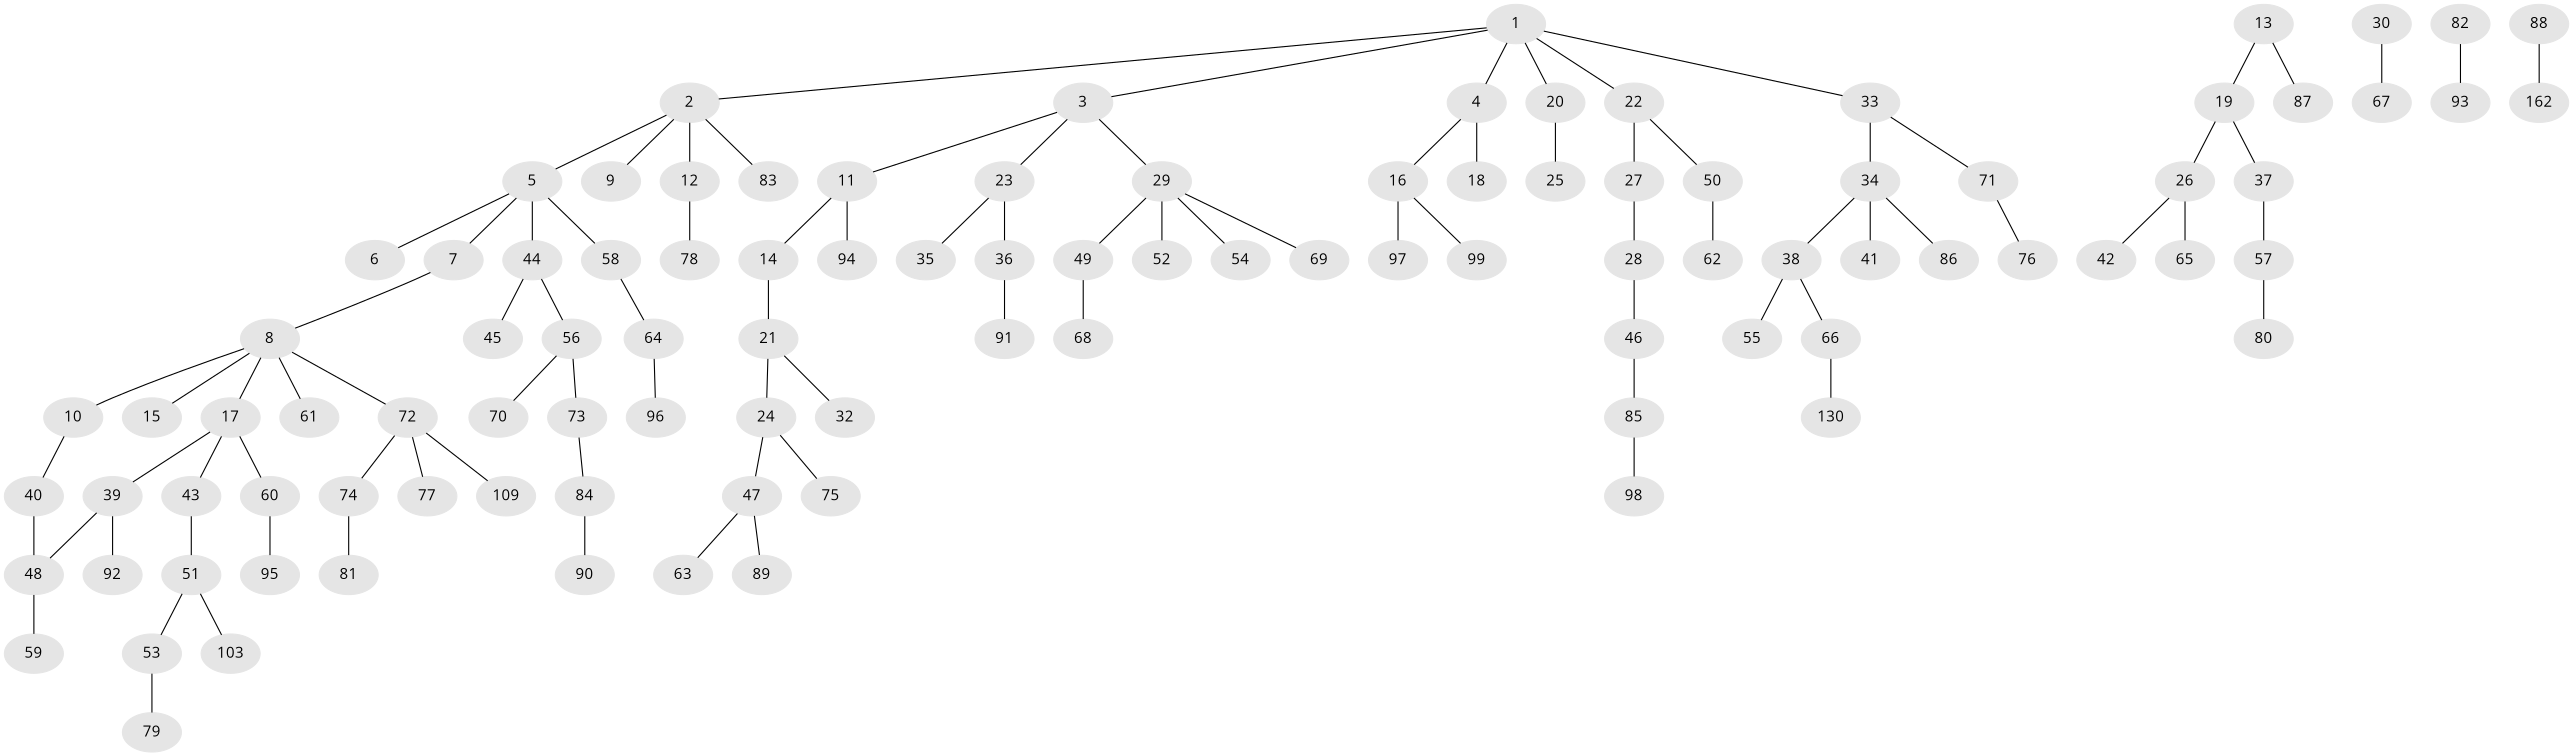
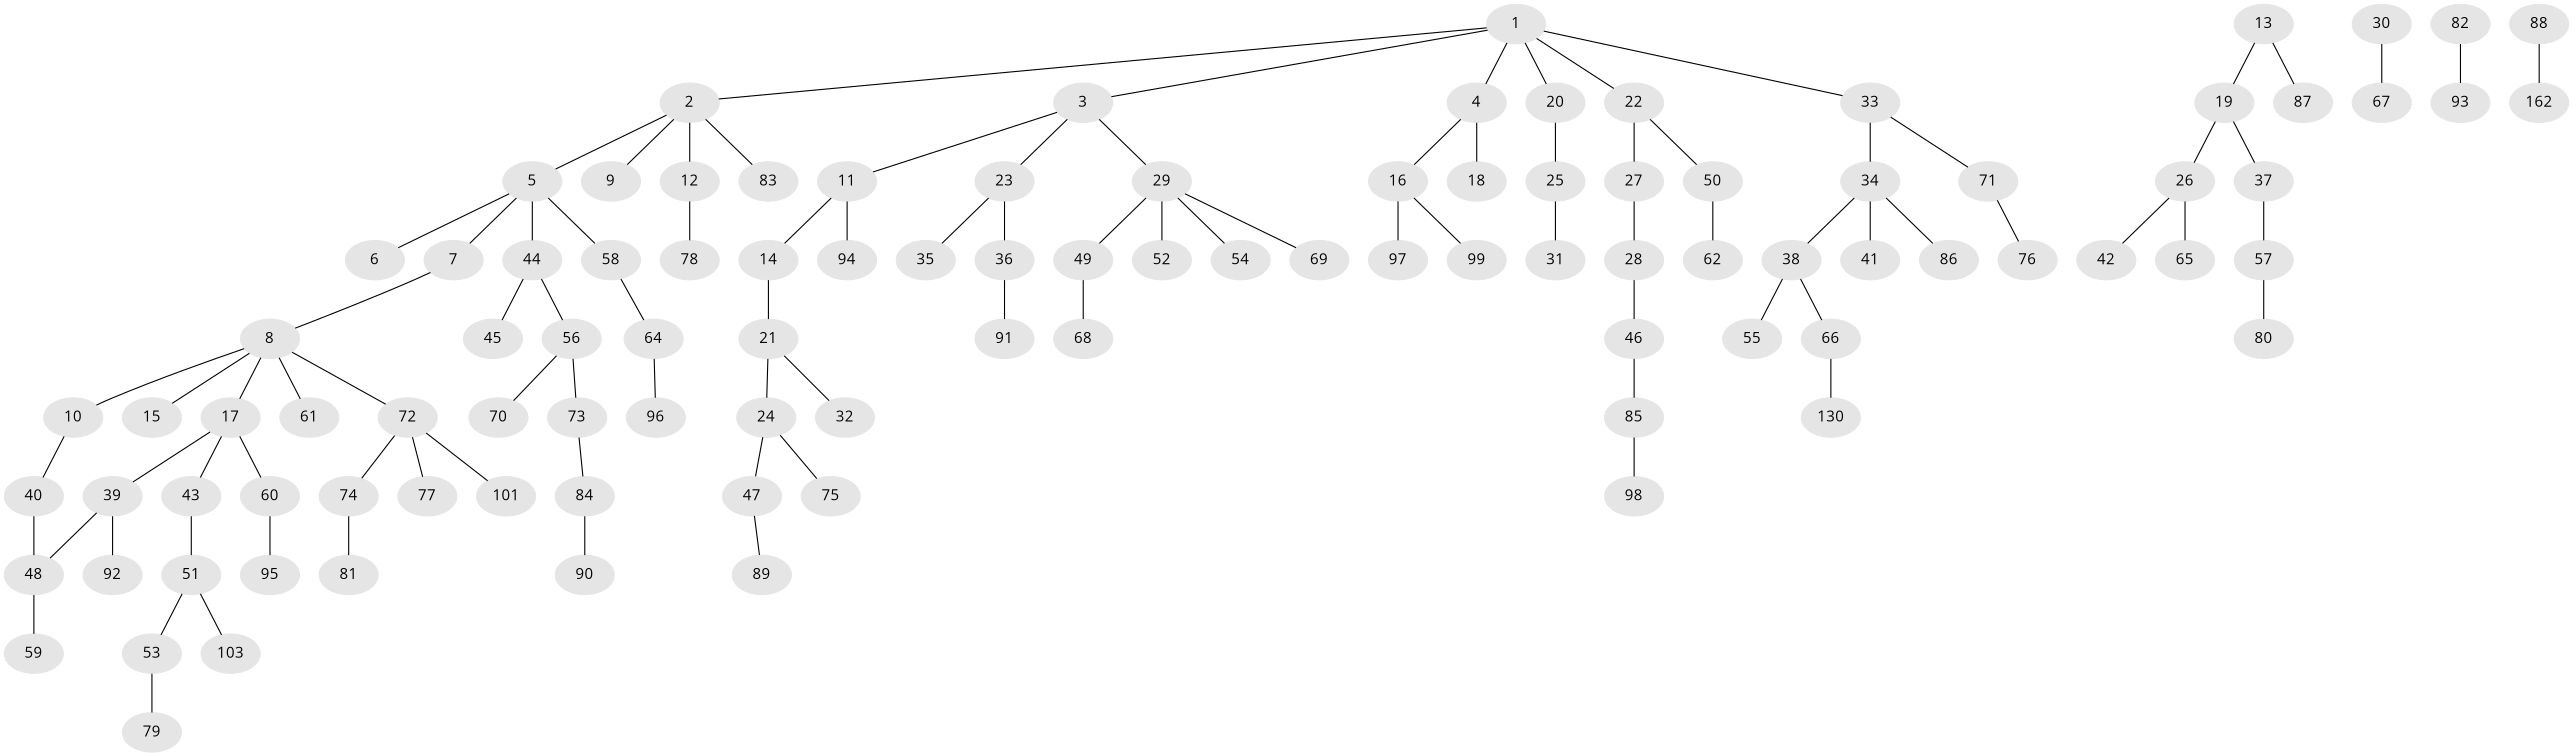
none -> (1555, 260)
(506, 496) -> (506, 496)
(683, 575) -> none
